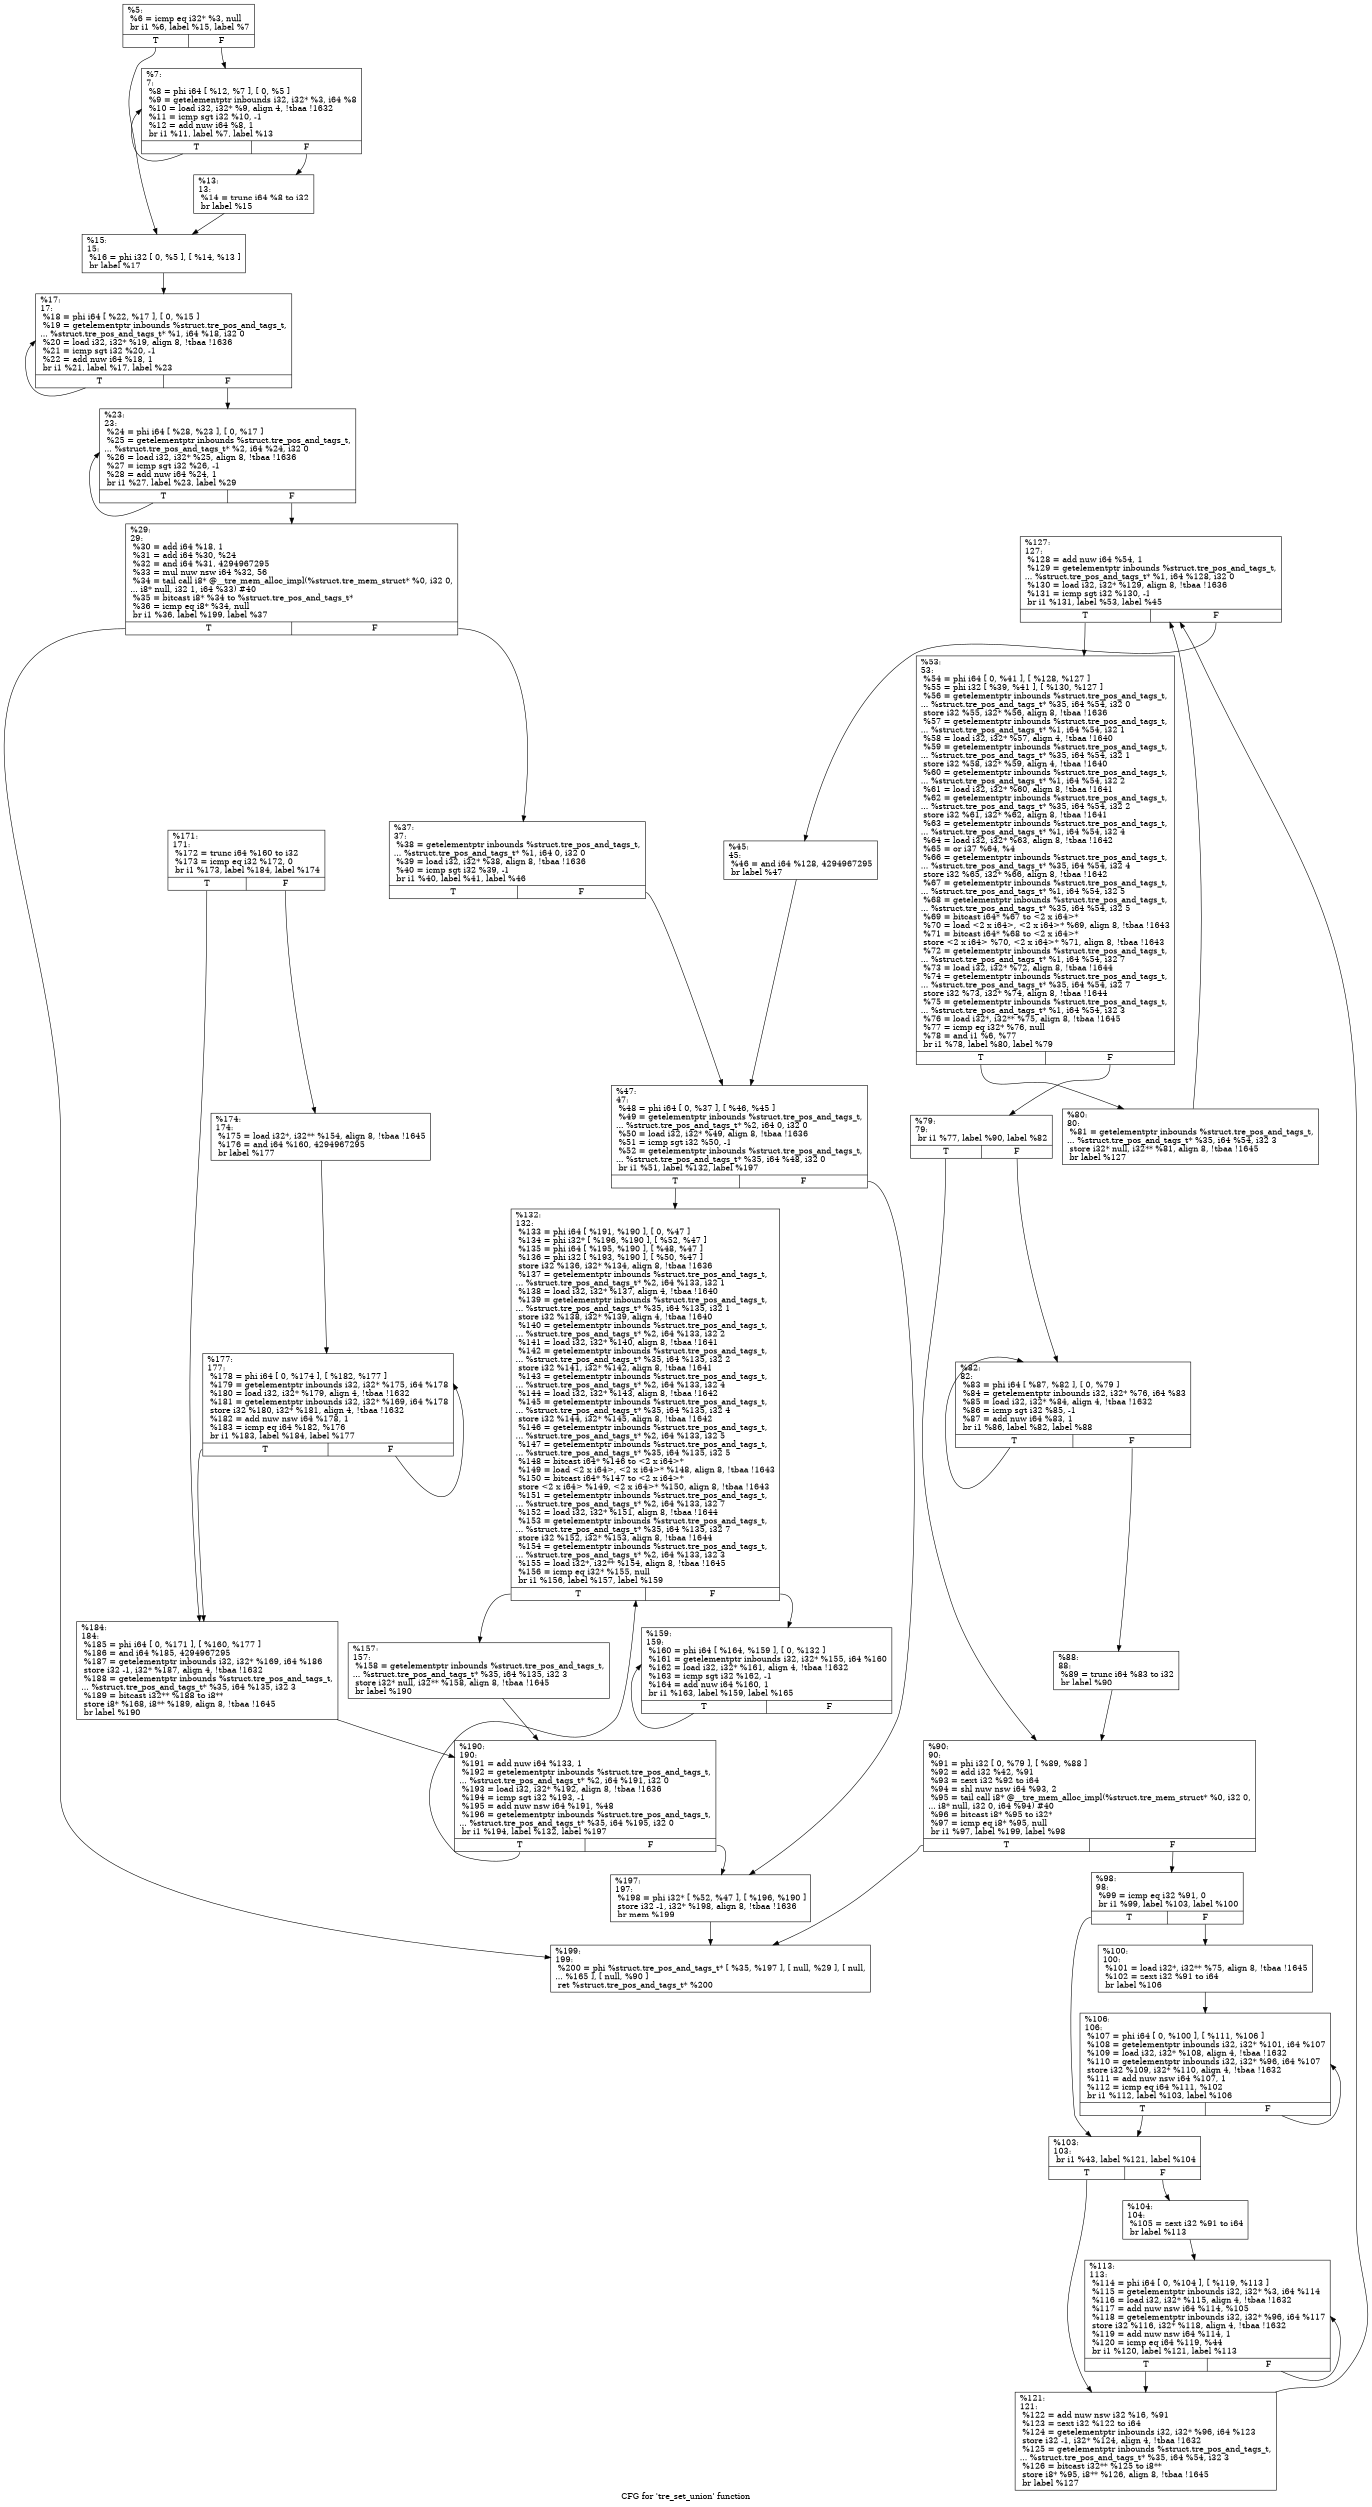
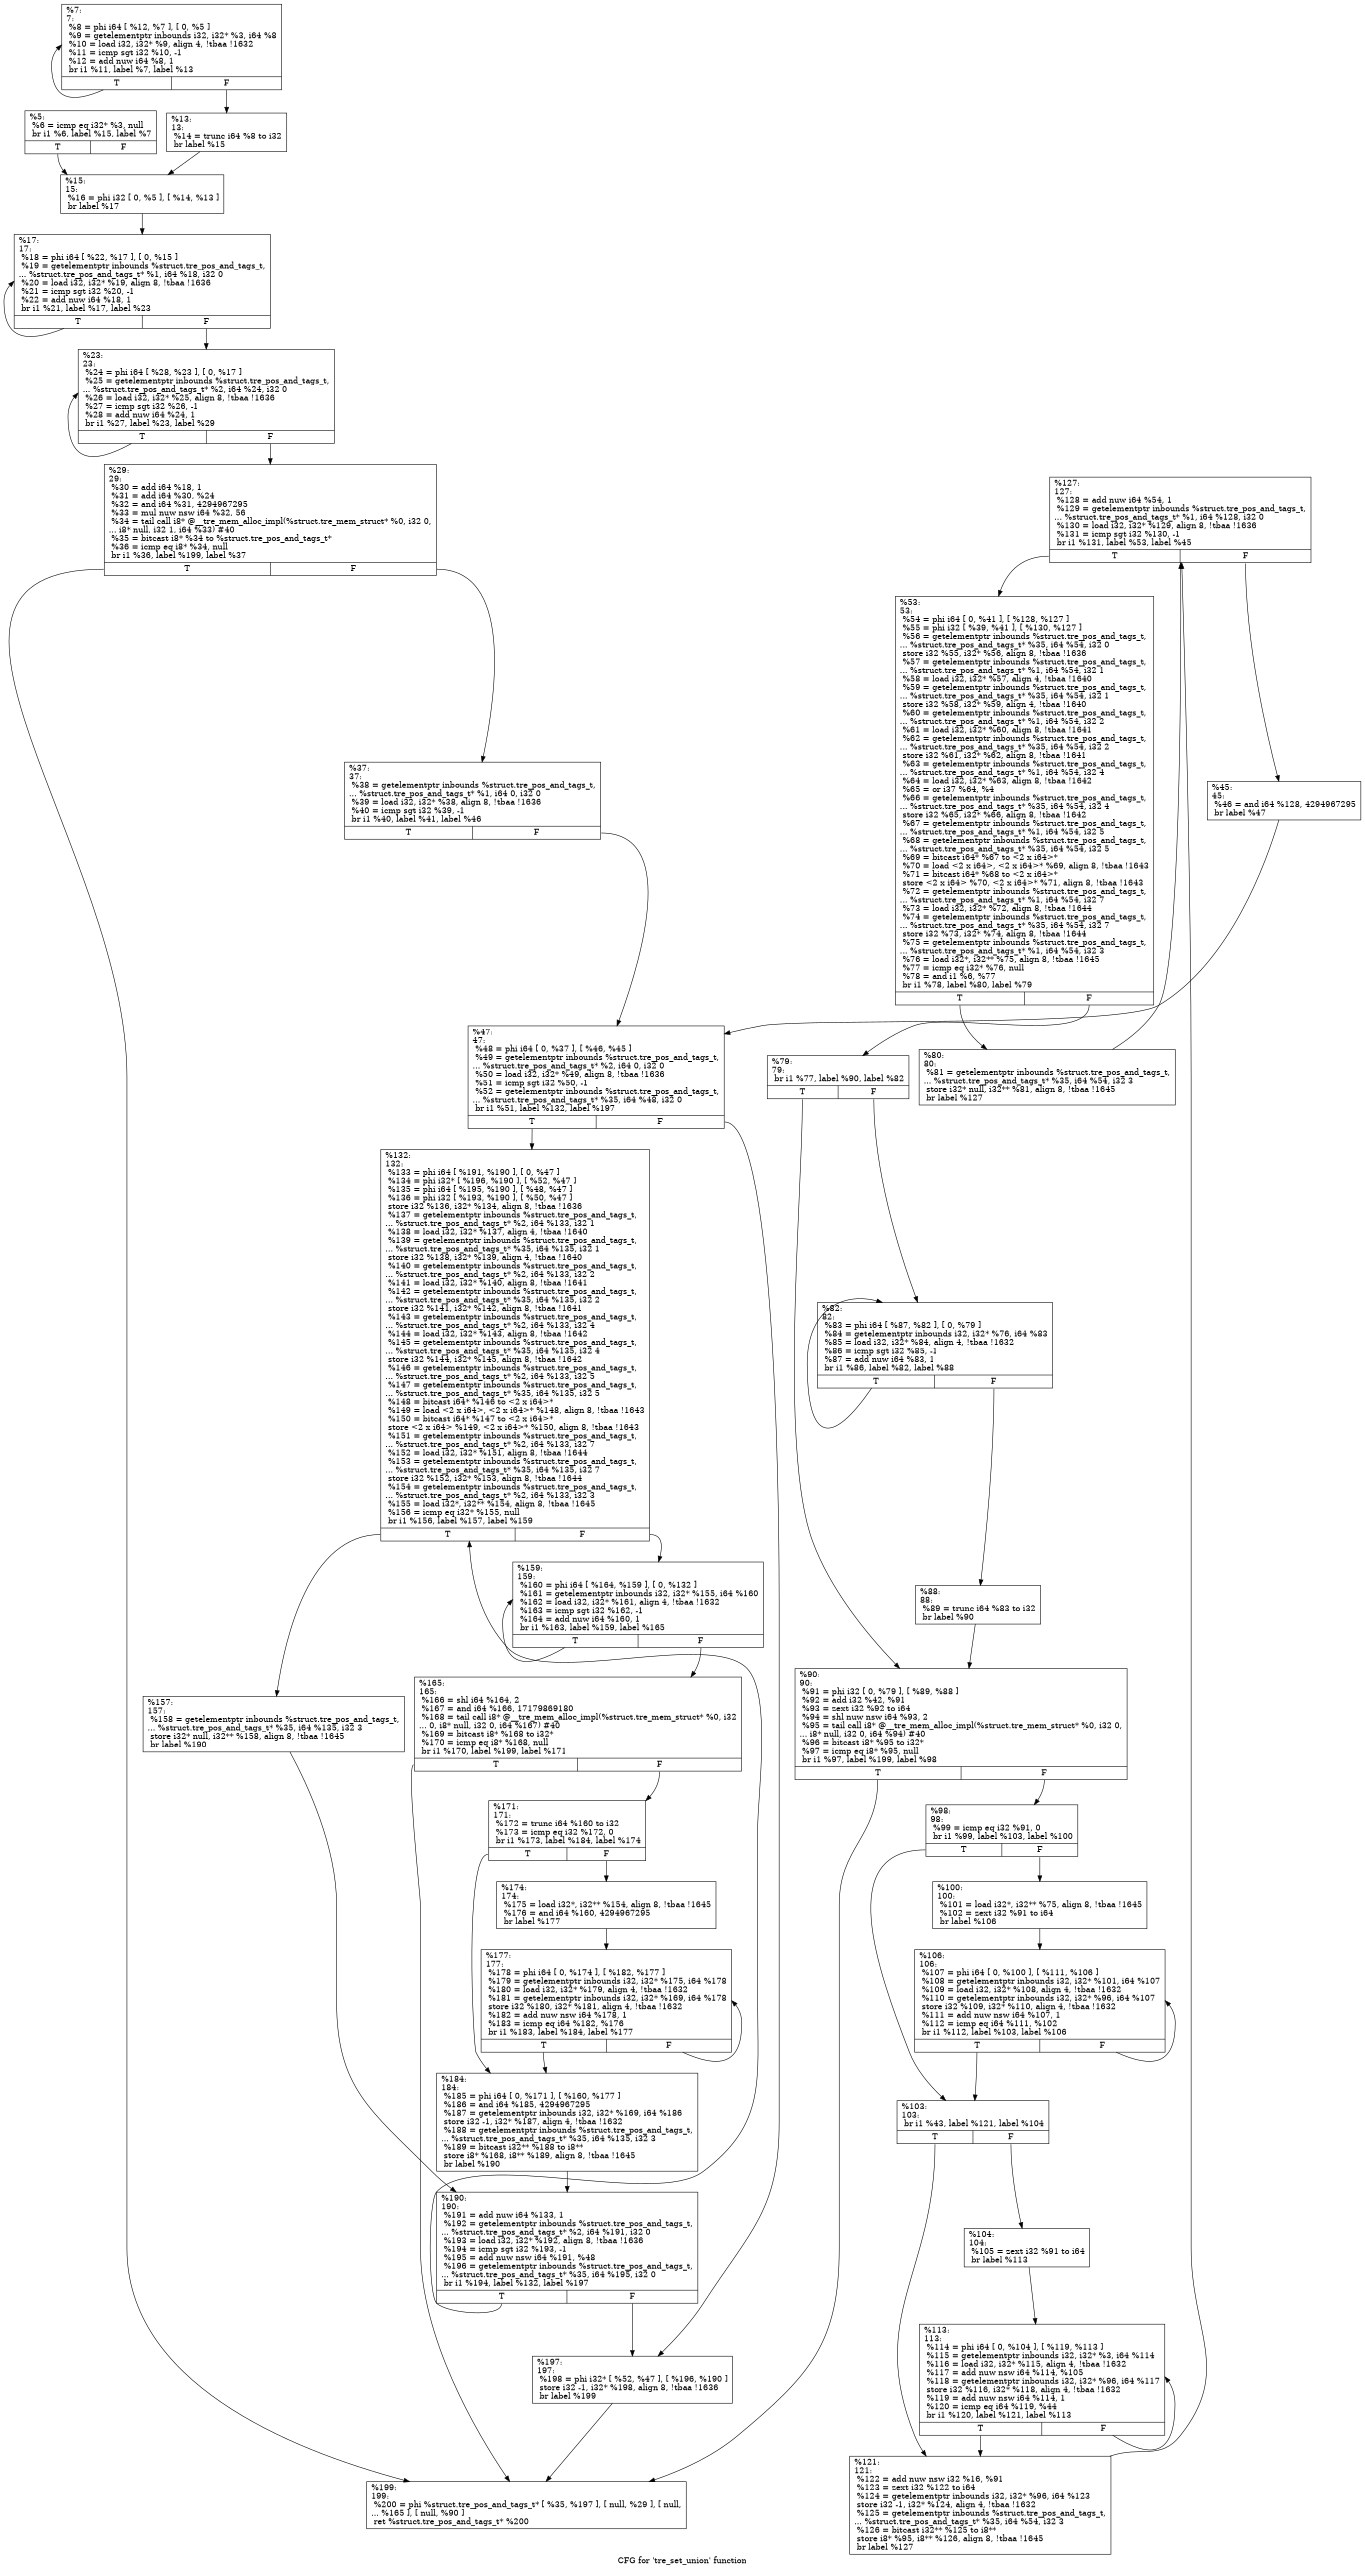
(222, 55) -> none
none -> (578, 1724)
(645, 1915) -> (567, 2396)
